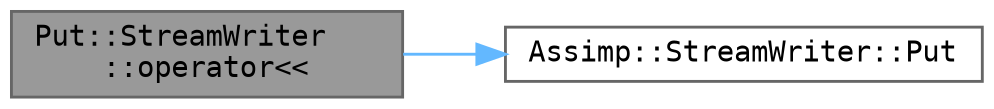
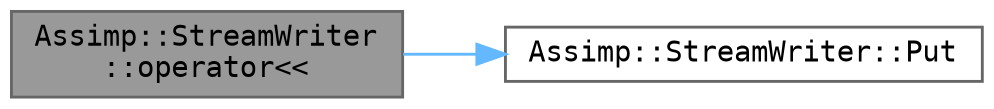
(207, 54) -> (207, 54)
